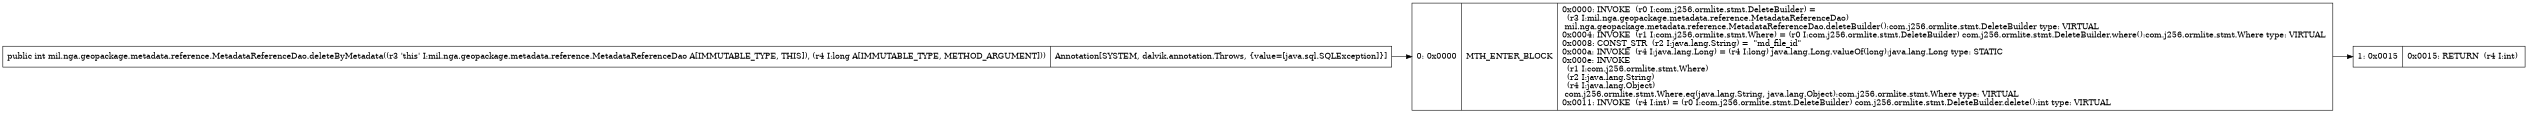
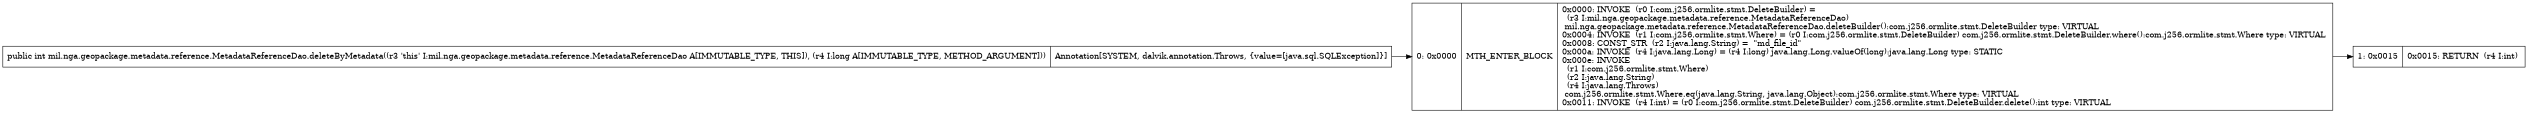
(1609, 86) -> (1610, 86)
